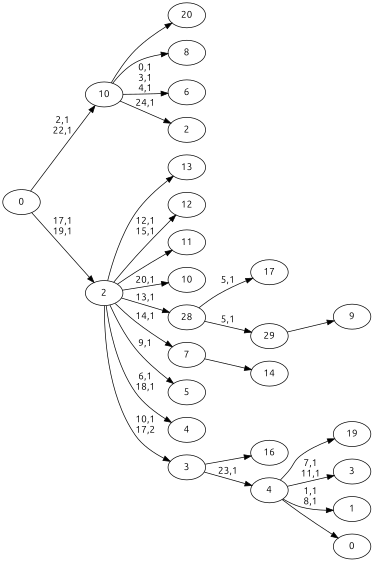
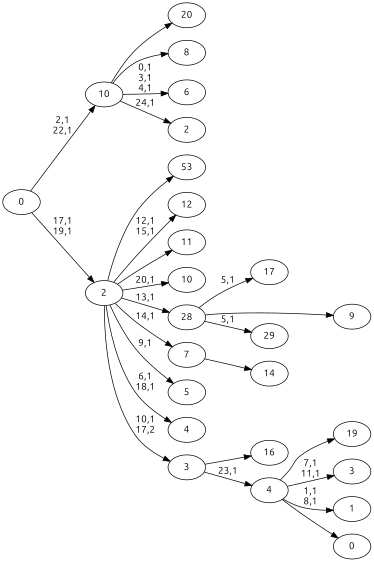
(187, 167) -> (187, 167)
(307, 327) -> (266, 313)
